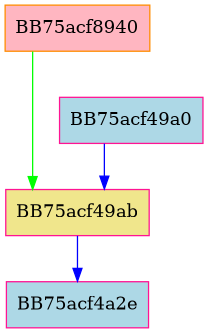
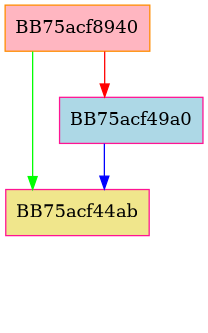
none -> (105, 68)
(77, 213) -> (77, 213)
(77, 305) -> none
